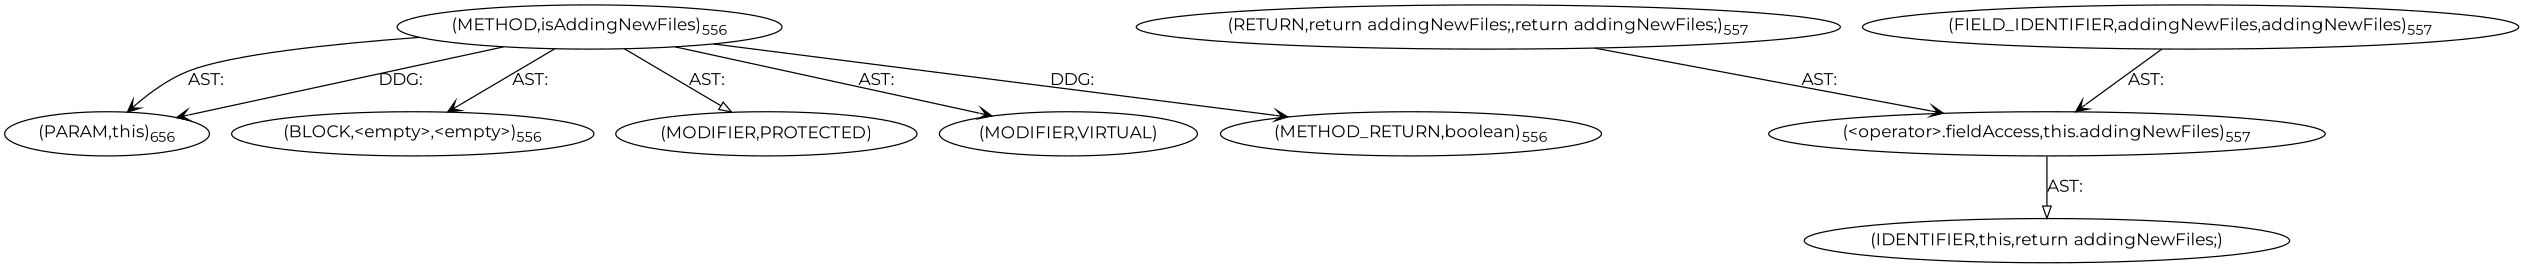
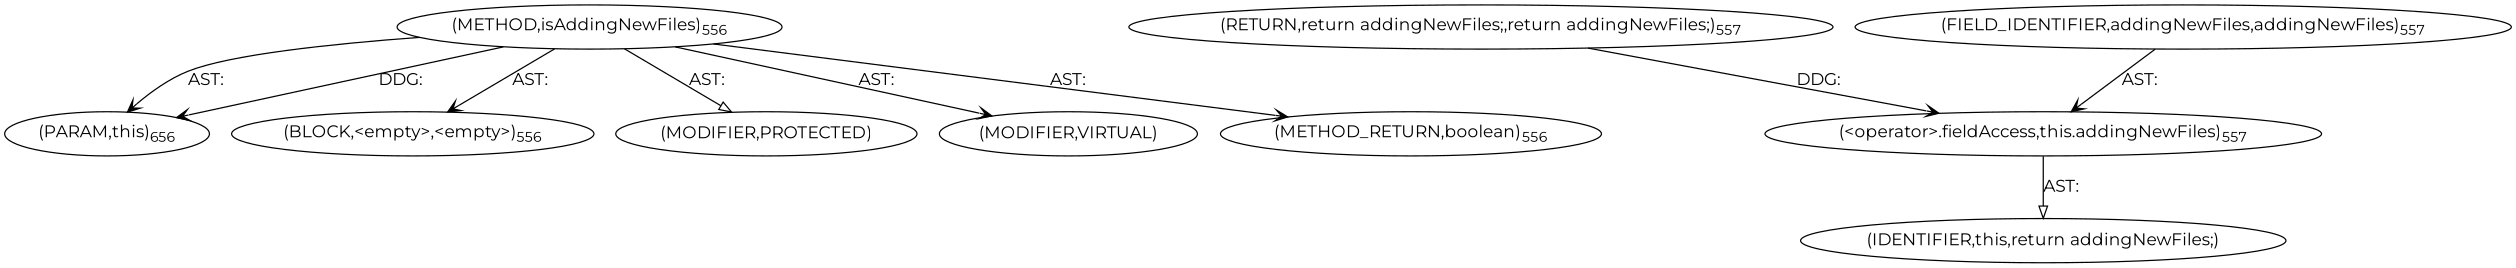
(1075, 80) -> (1071, 80)
(1822, 80) -> (1821, 80)
